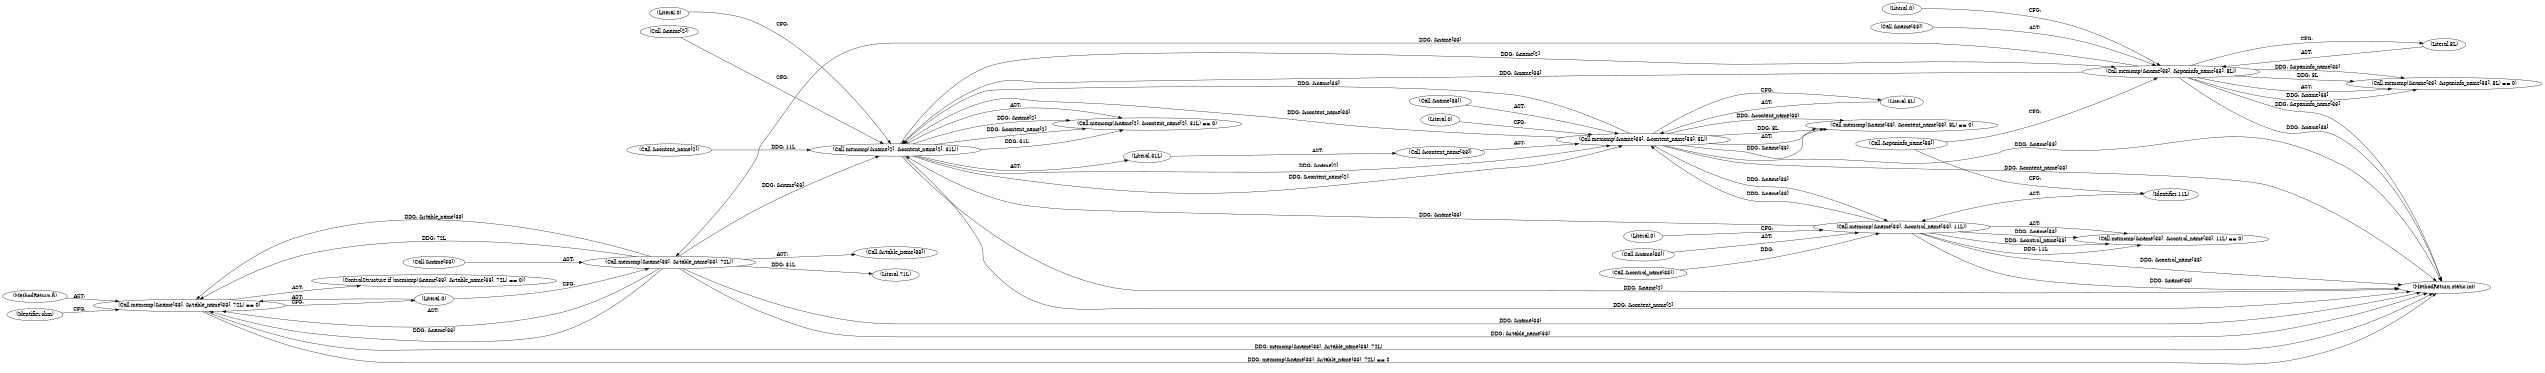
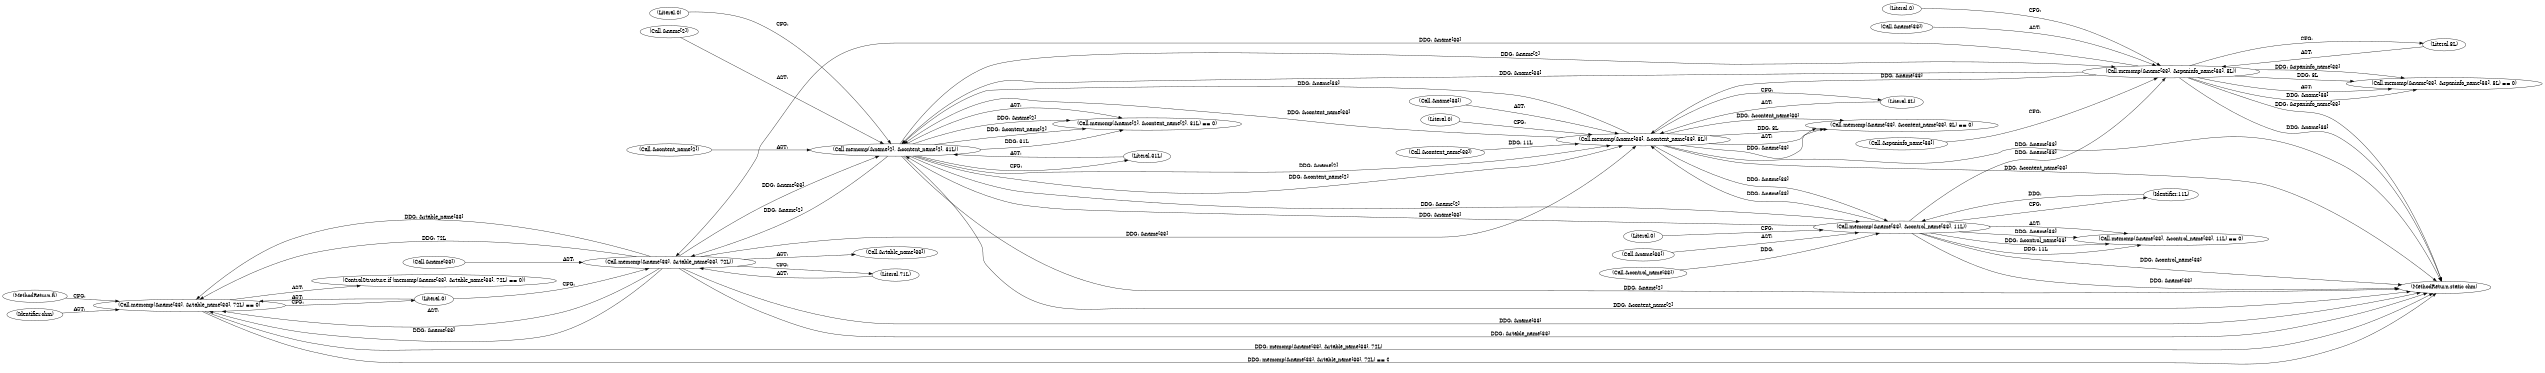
(783, 78) -> (783, 78)
none -> (1869, 80)
(1520, 143) -> (1520, 143)
(783, 147) -> (783, 147)
(1282, 155) -> (1040, 157)
none -> (2041, 160)
(1017, 167) -> (1017, 167)
(2025, 185) -> (2045, 210)
(2036, 194) -> (2036, 194)
none -> (1380, 208)
none -> (797, 217)
none -> (1178, 237)
(783, 265) -> (783, 265)
none -> (788, 278)
(2444, 287) -> (2444, 287)
(80, 296) -> (80, 296)
(80, 309) -> (80, 309)
